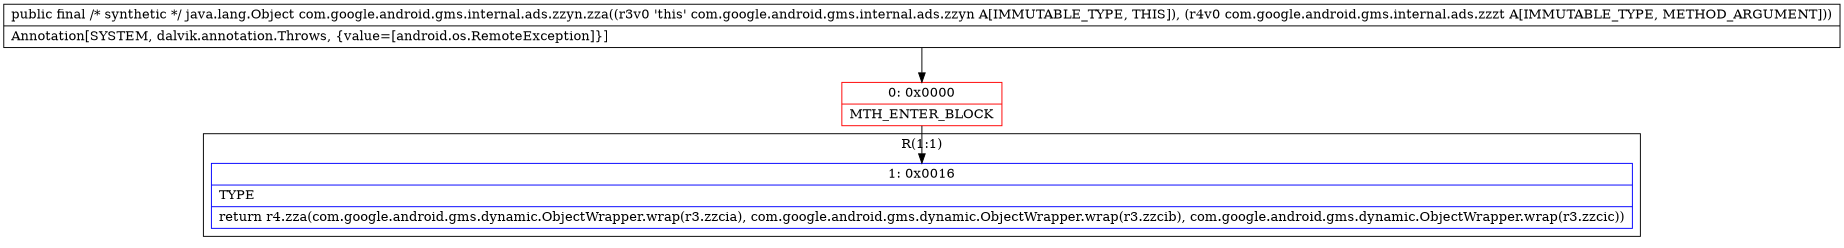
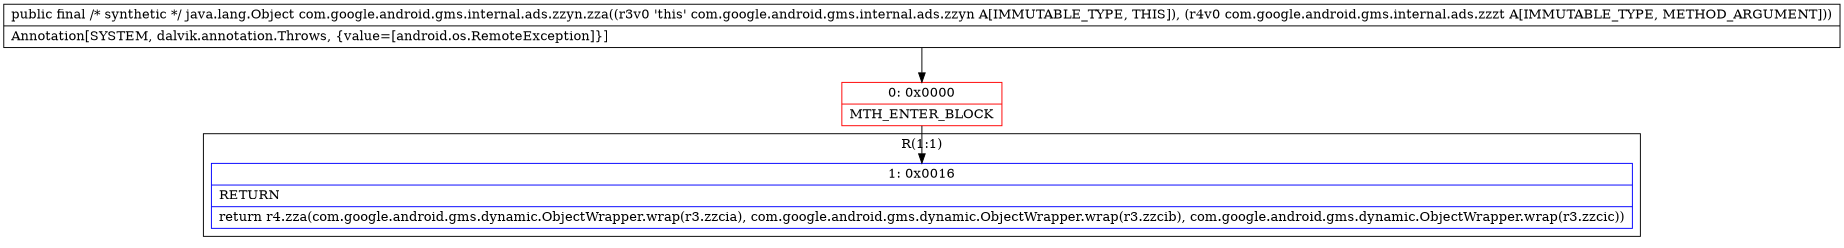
(237, 195) -> (250, 195)
